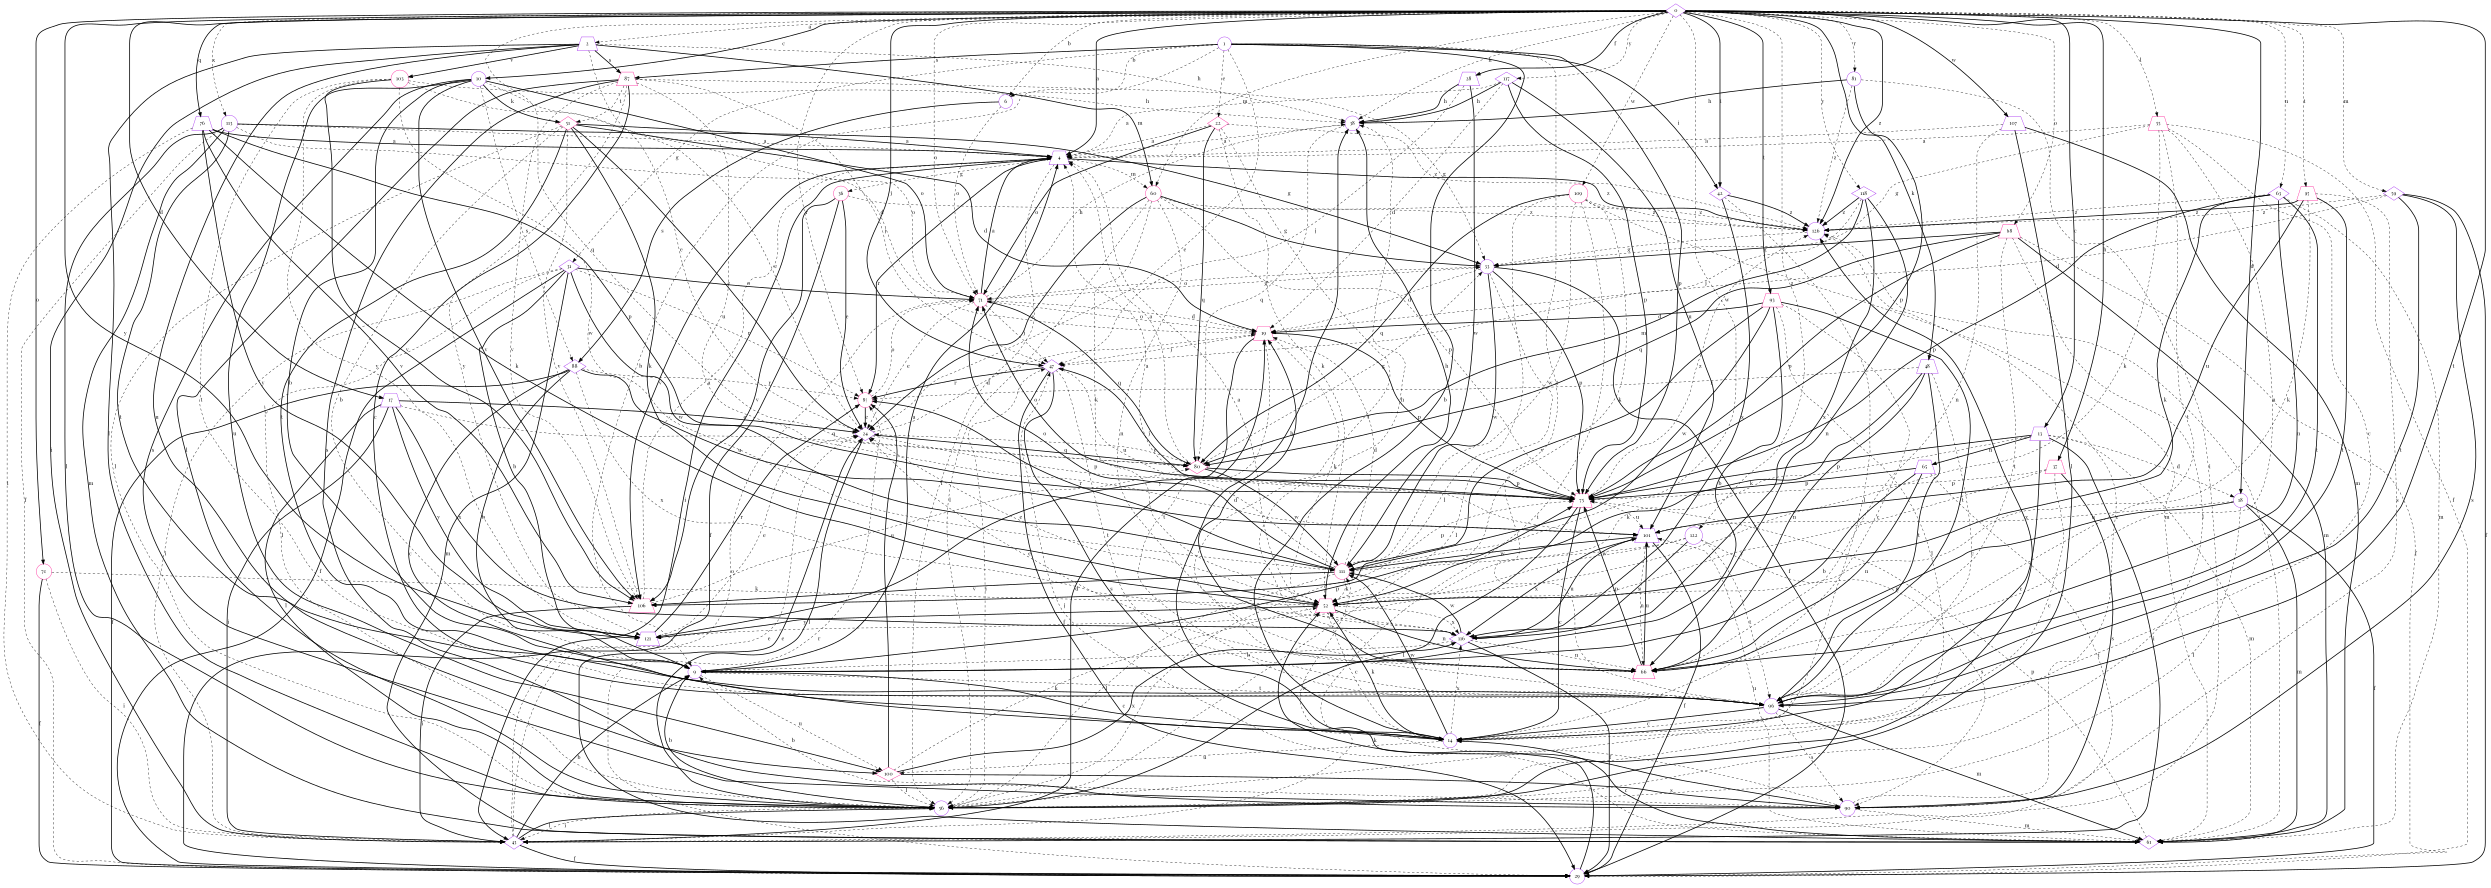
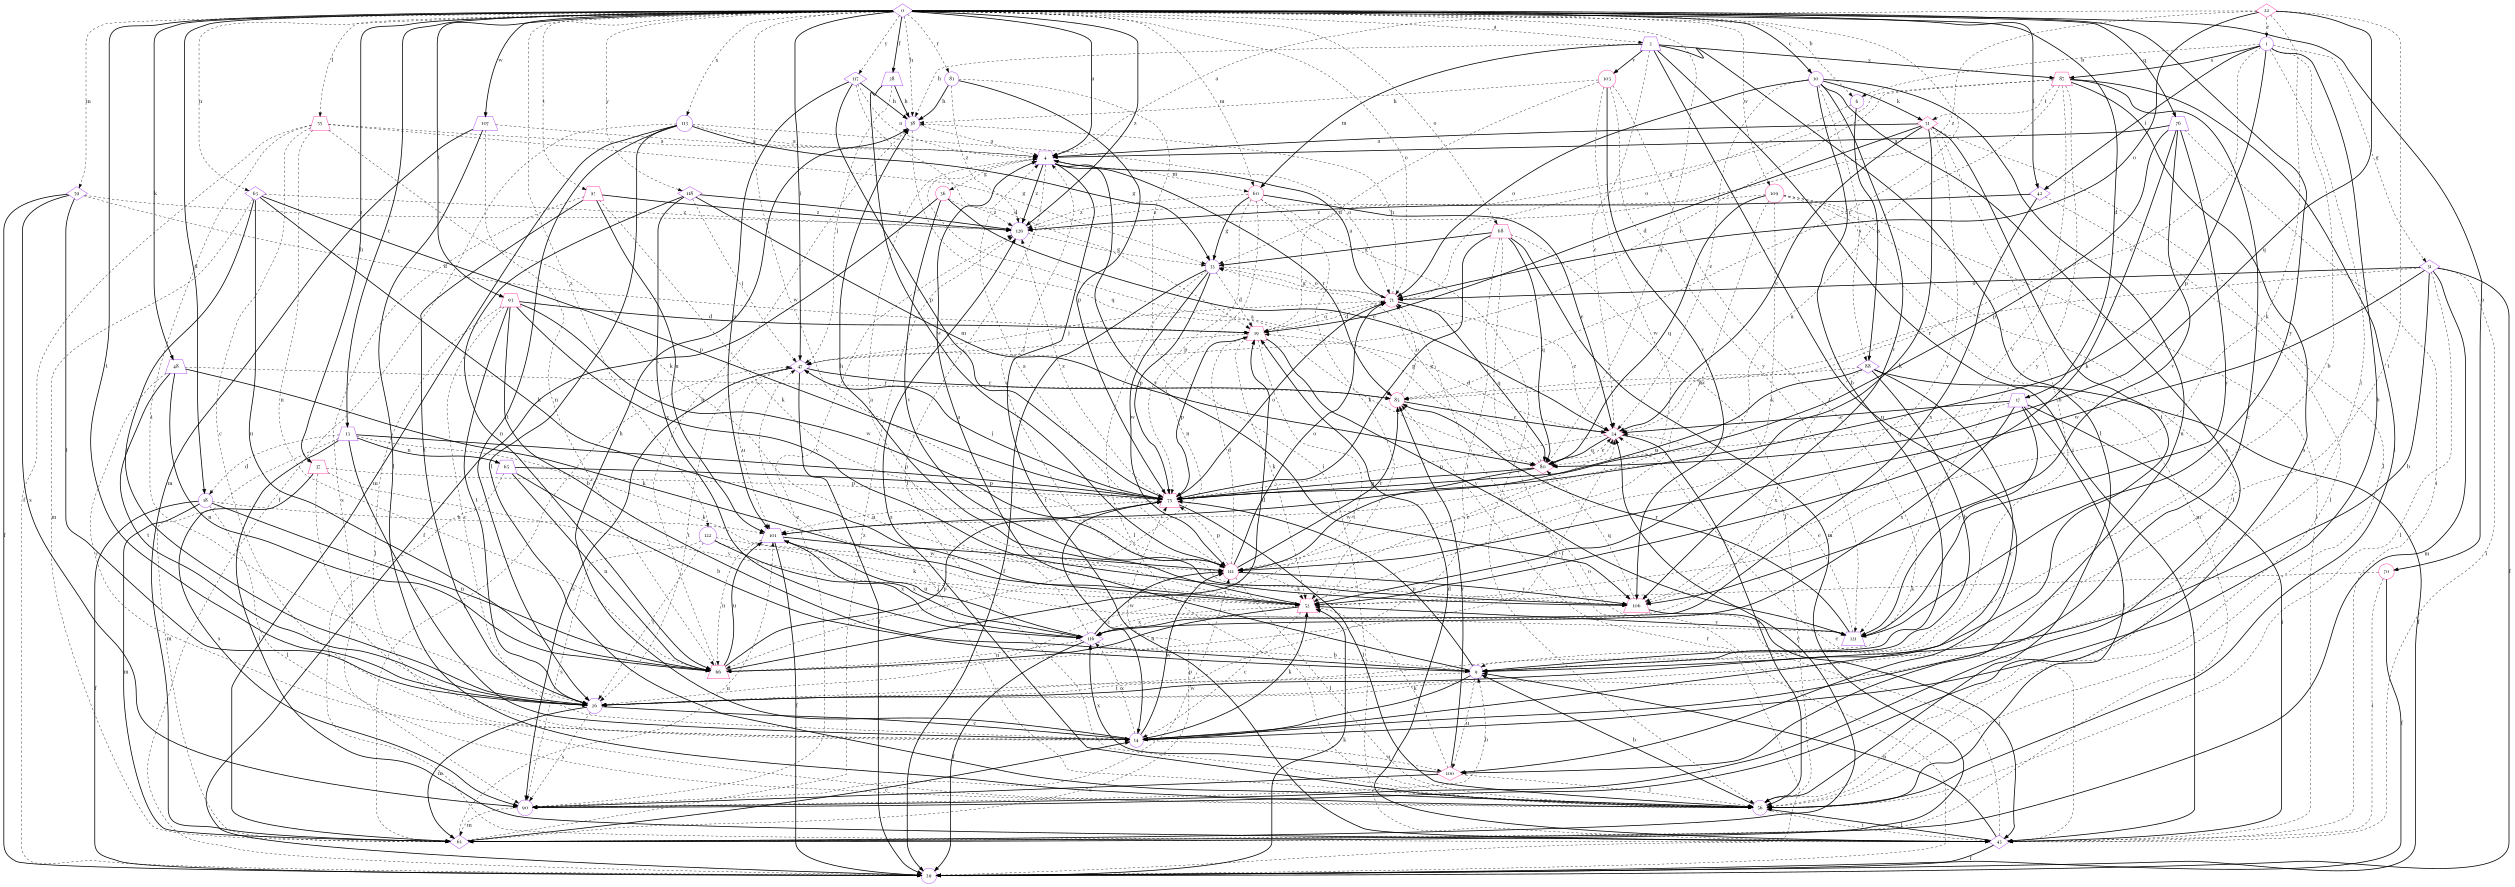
(1221, 82) -> (2267, 25)
(865, 434) -> (1614, 434)
(1771, 706) -> (594, 706)
